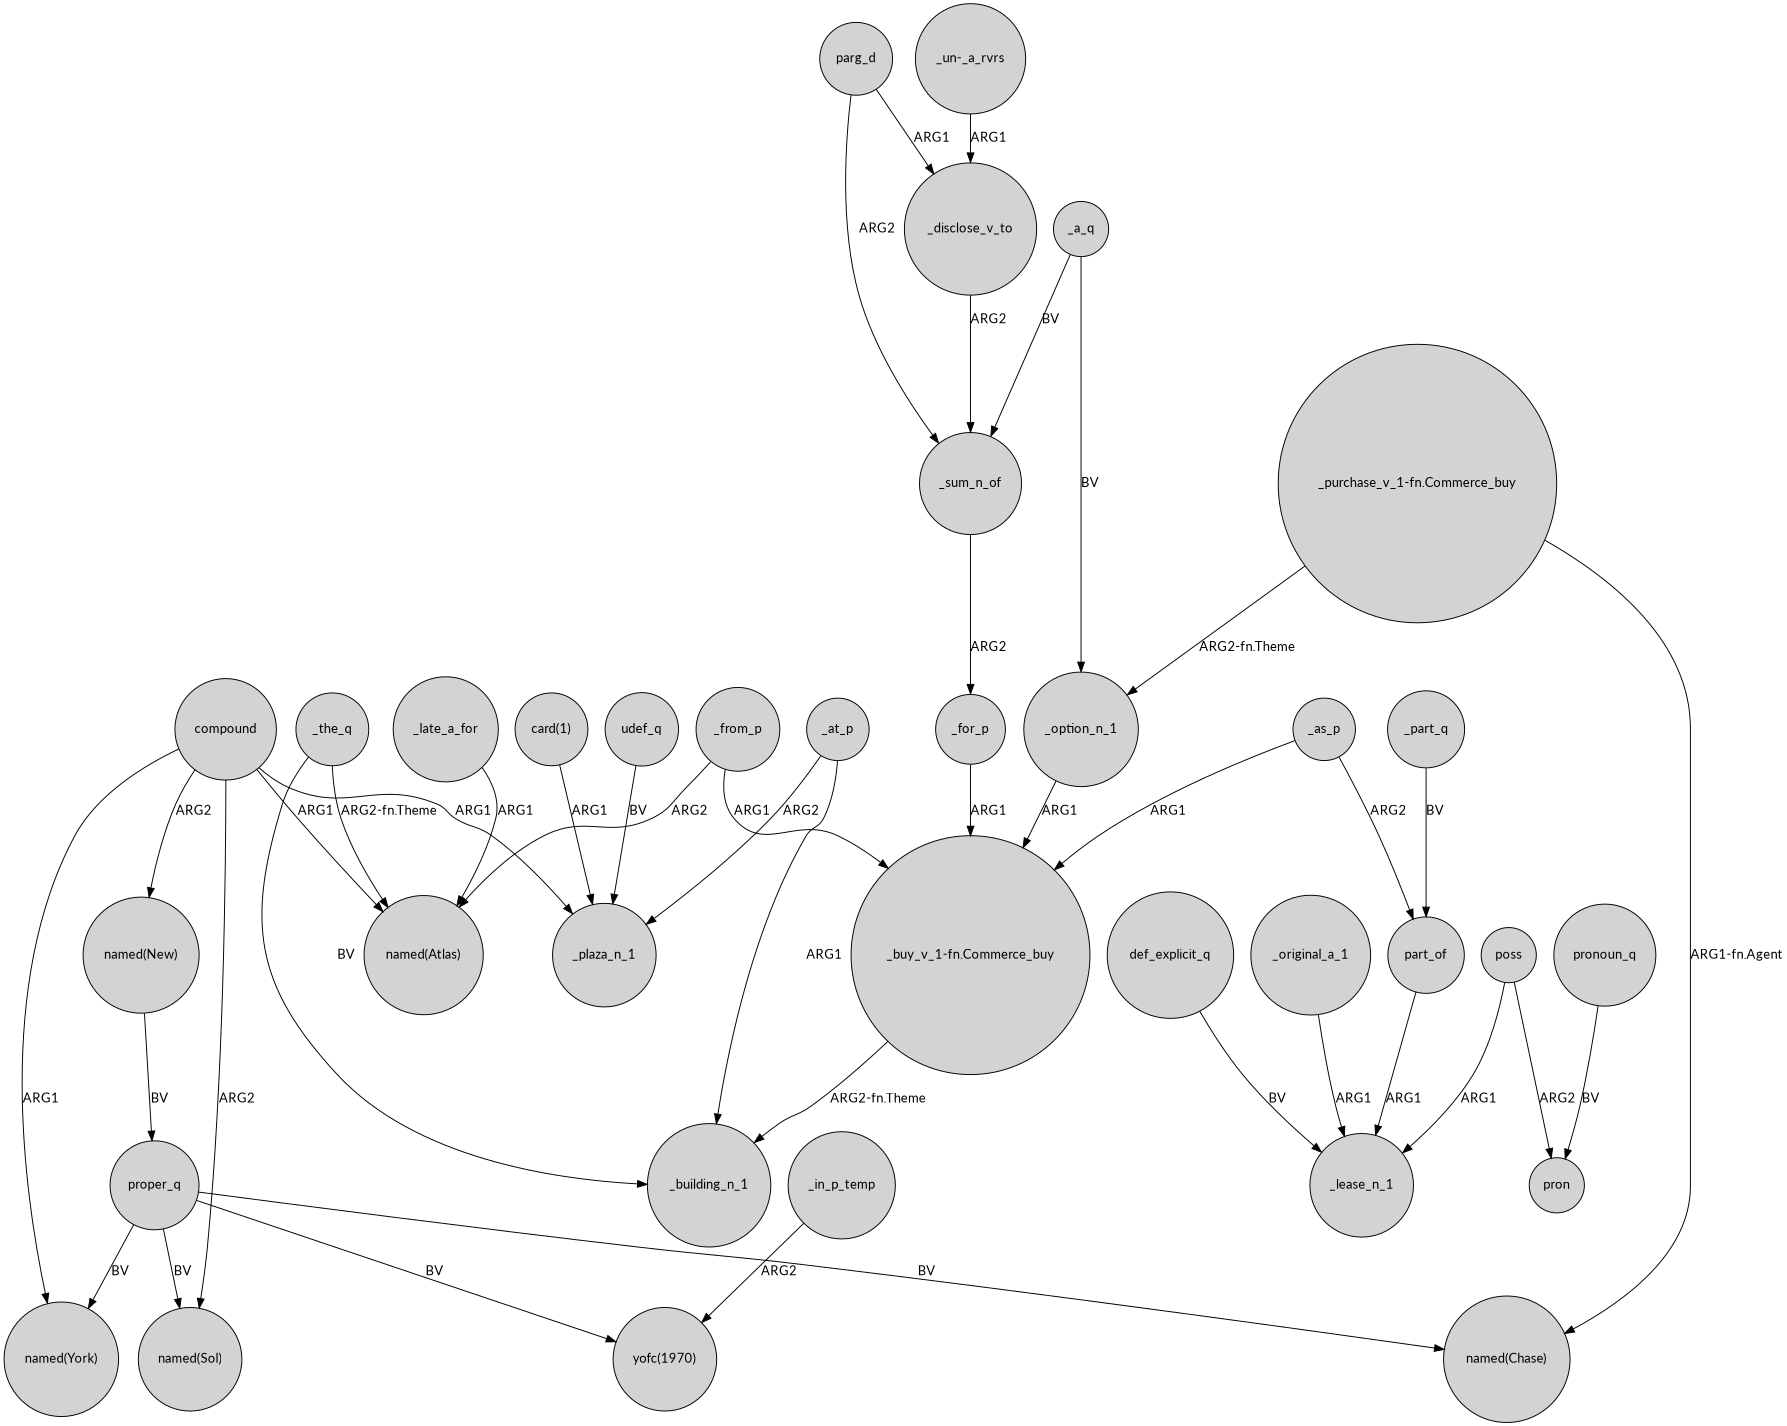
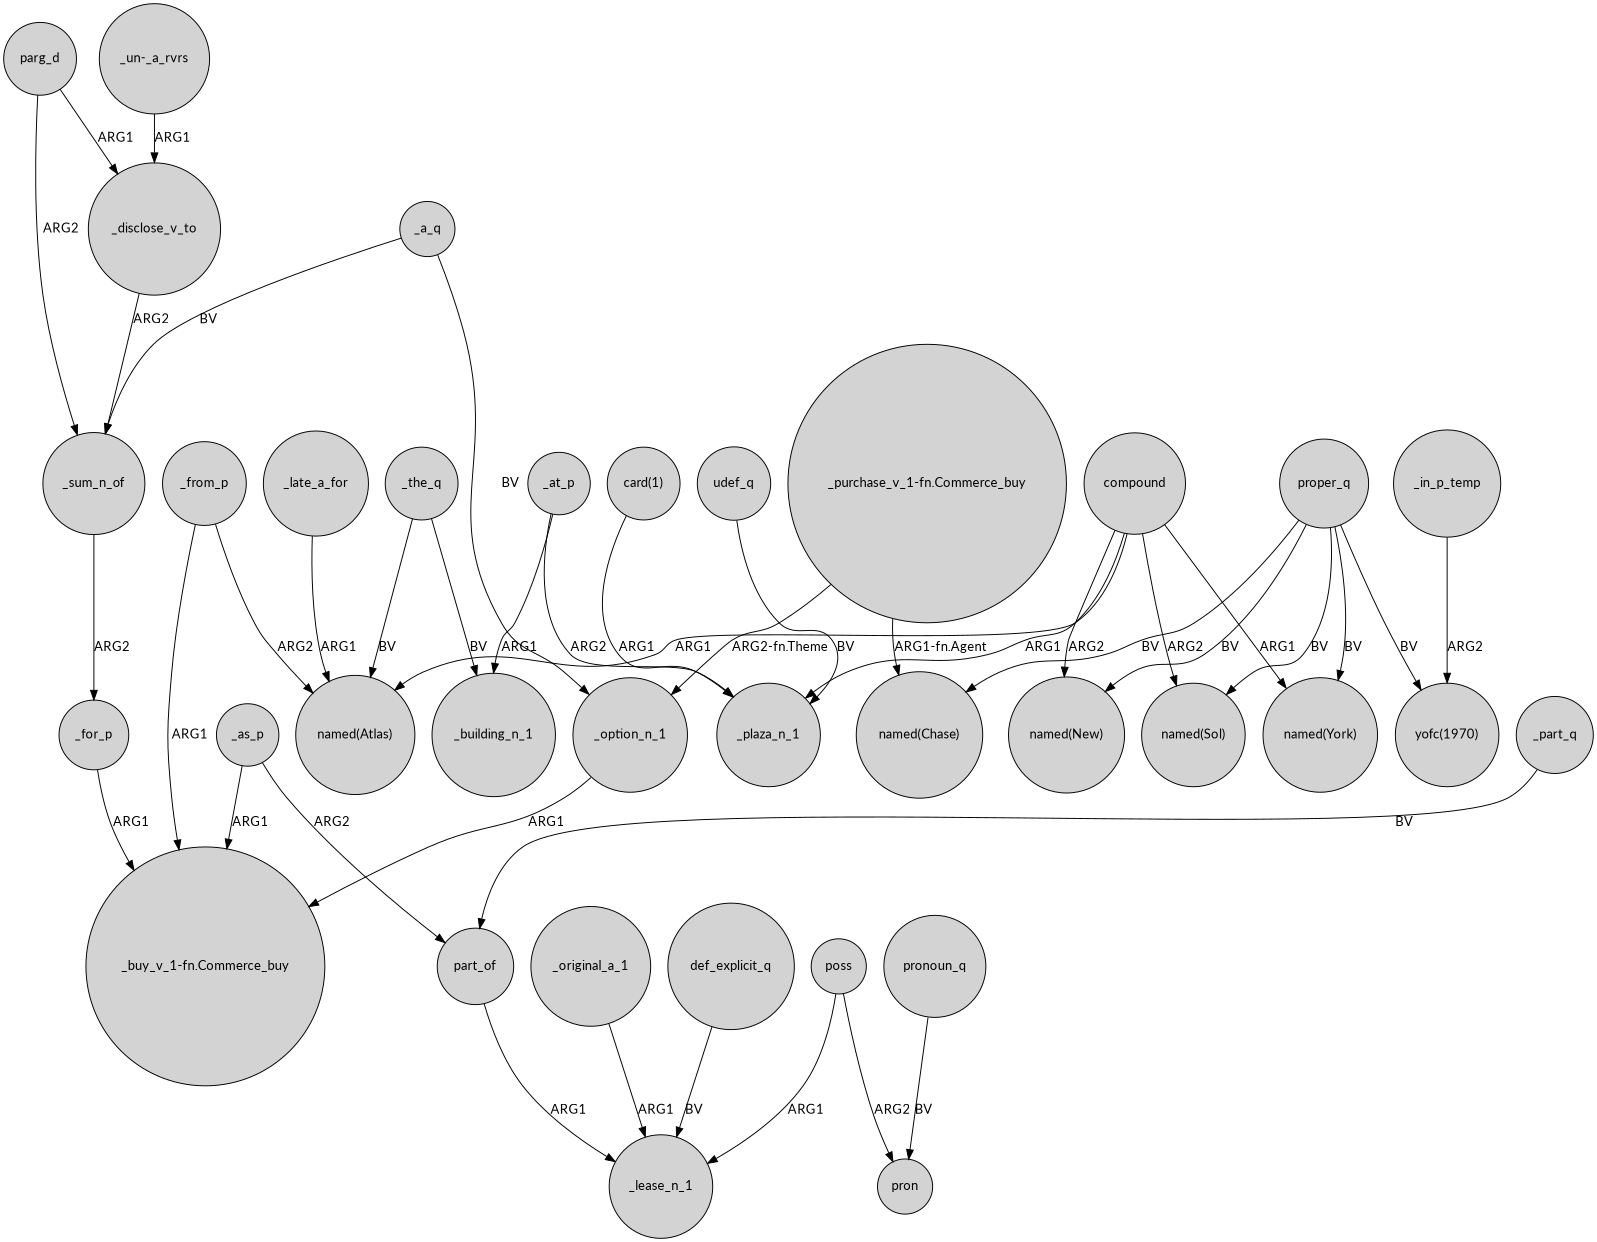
(389, 811) -> (388, 647)
(148, 1072) -> (1230, 633)
(828, 1093) -> none
